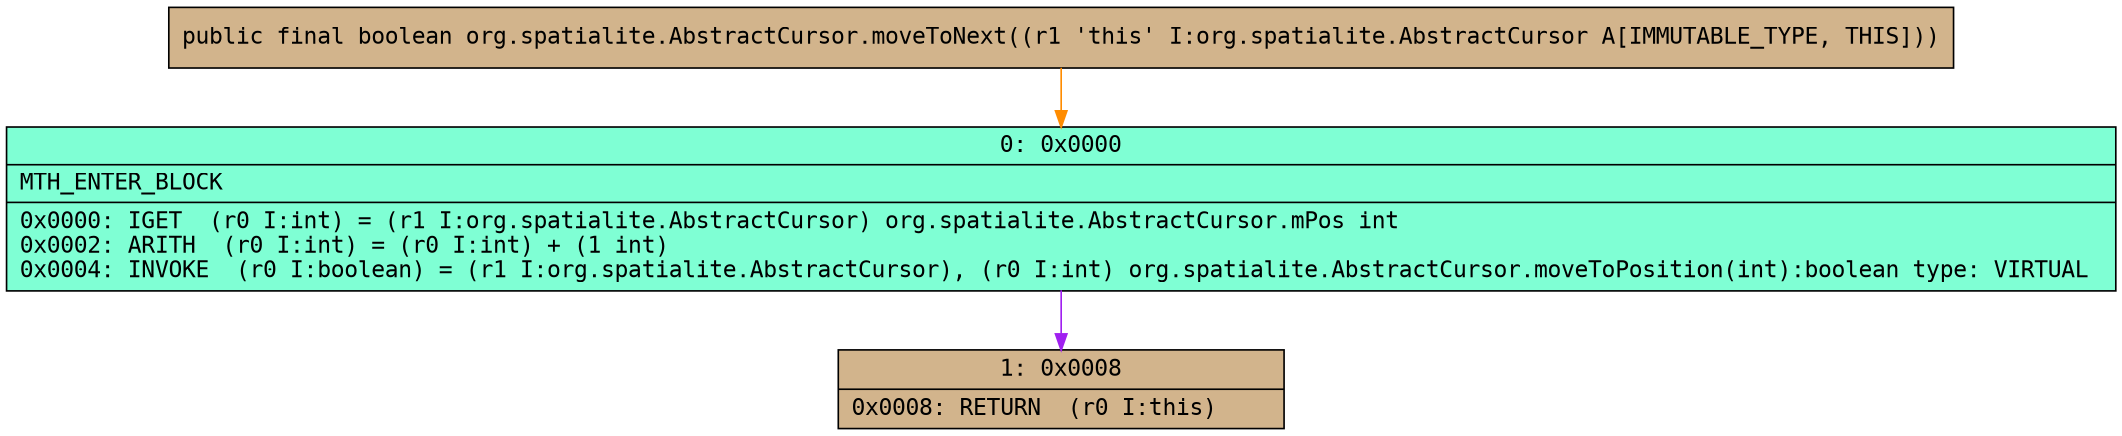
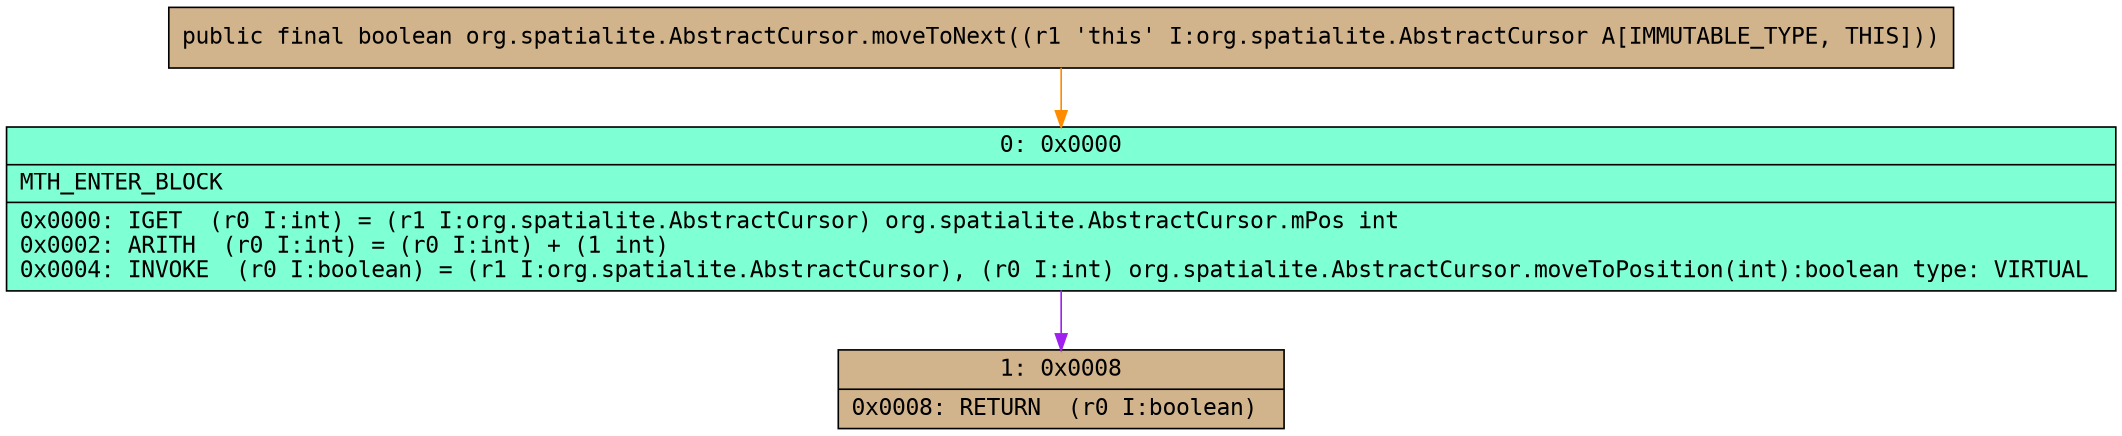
(1042, 408) -> (1061, 408)
